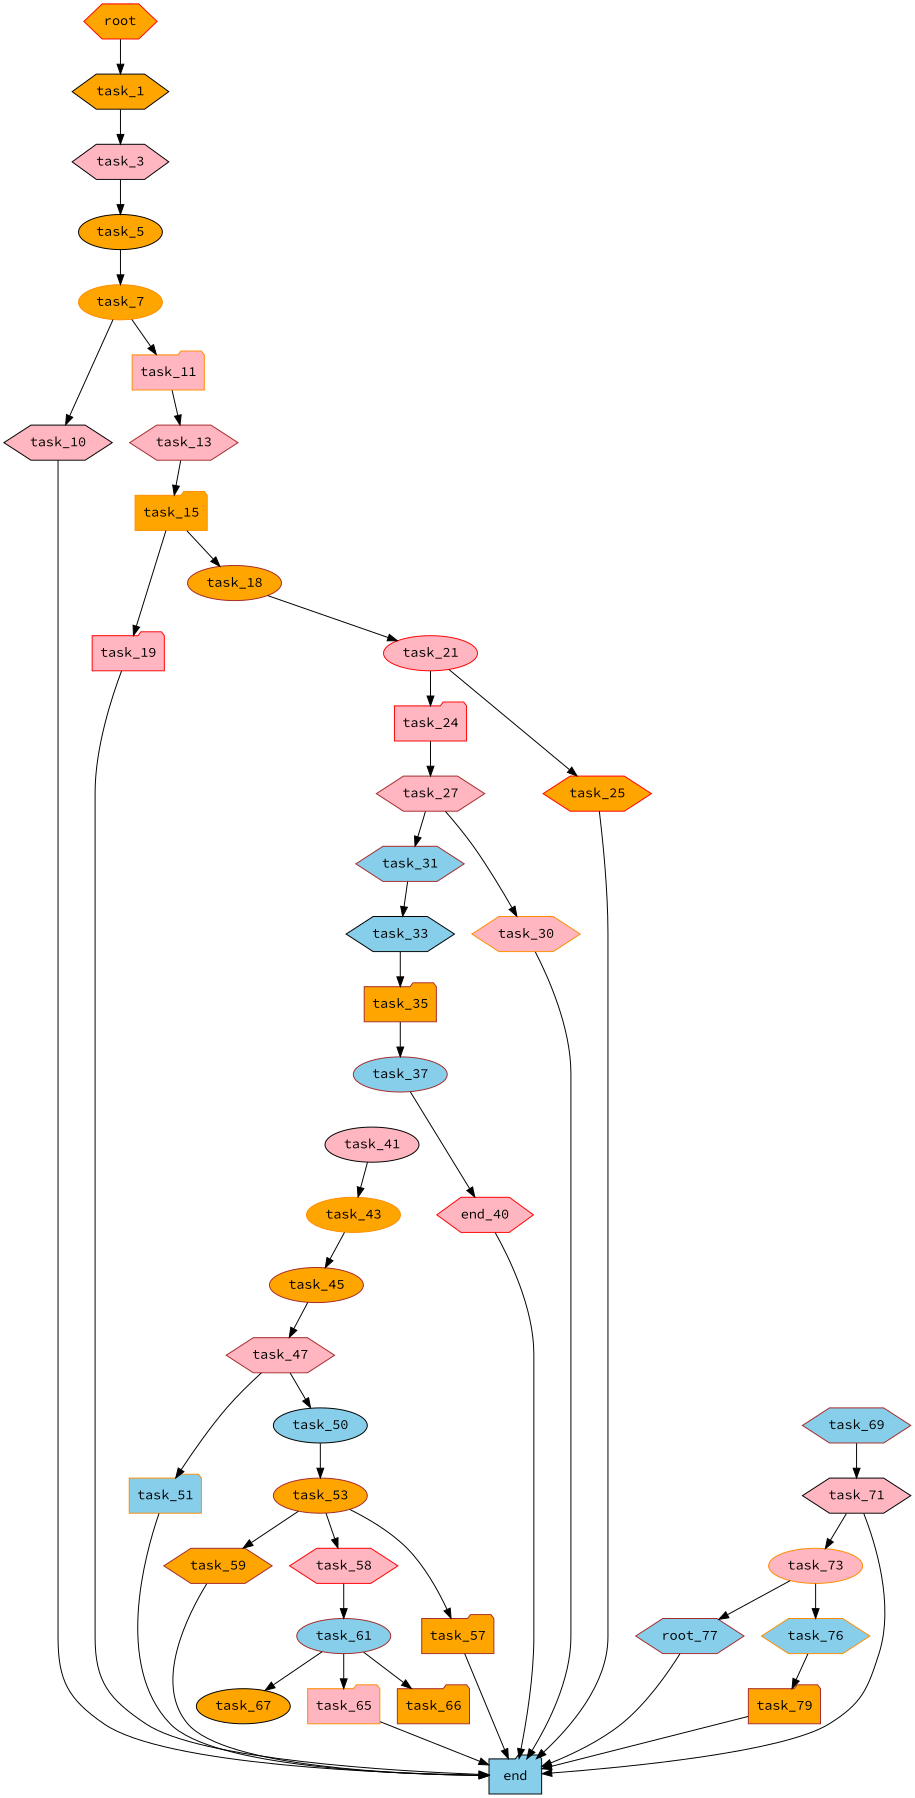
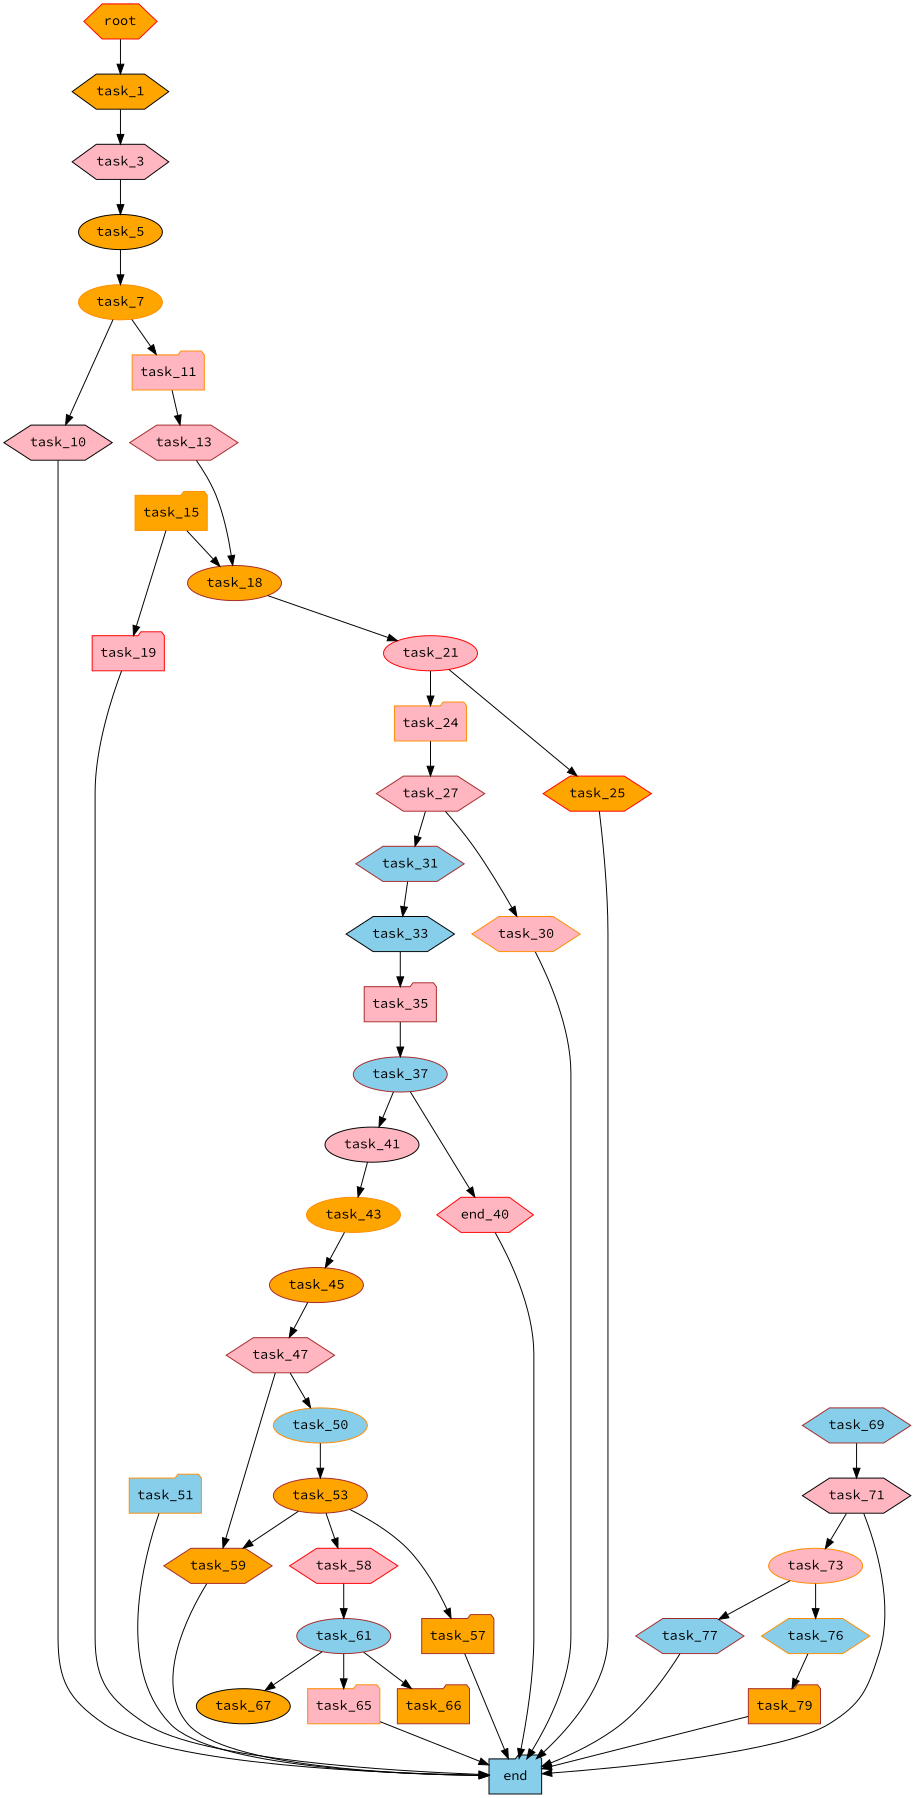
(178, 473) -> (220, 506)
(431, 723) -> (431, 723)
(400, 1004) -> (400, 1004)
none -> (388, 1105)
(218, 1419) -> (250, 1456)
(320, 1425) -> (320, 1425)
(690, 1636) -> (690, 1636)
